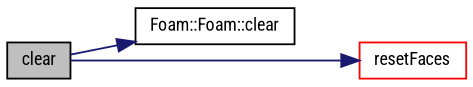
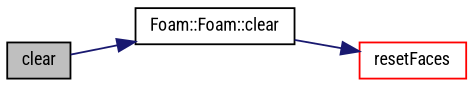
(206, 61) -> (318, 44)
